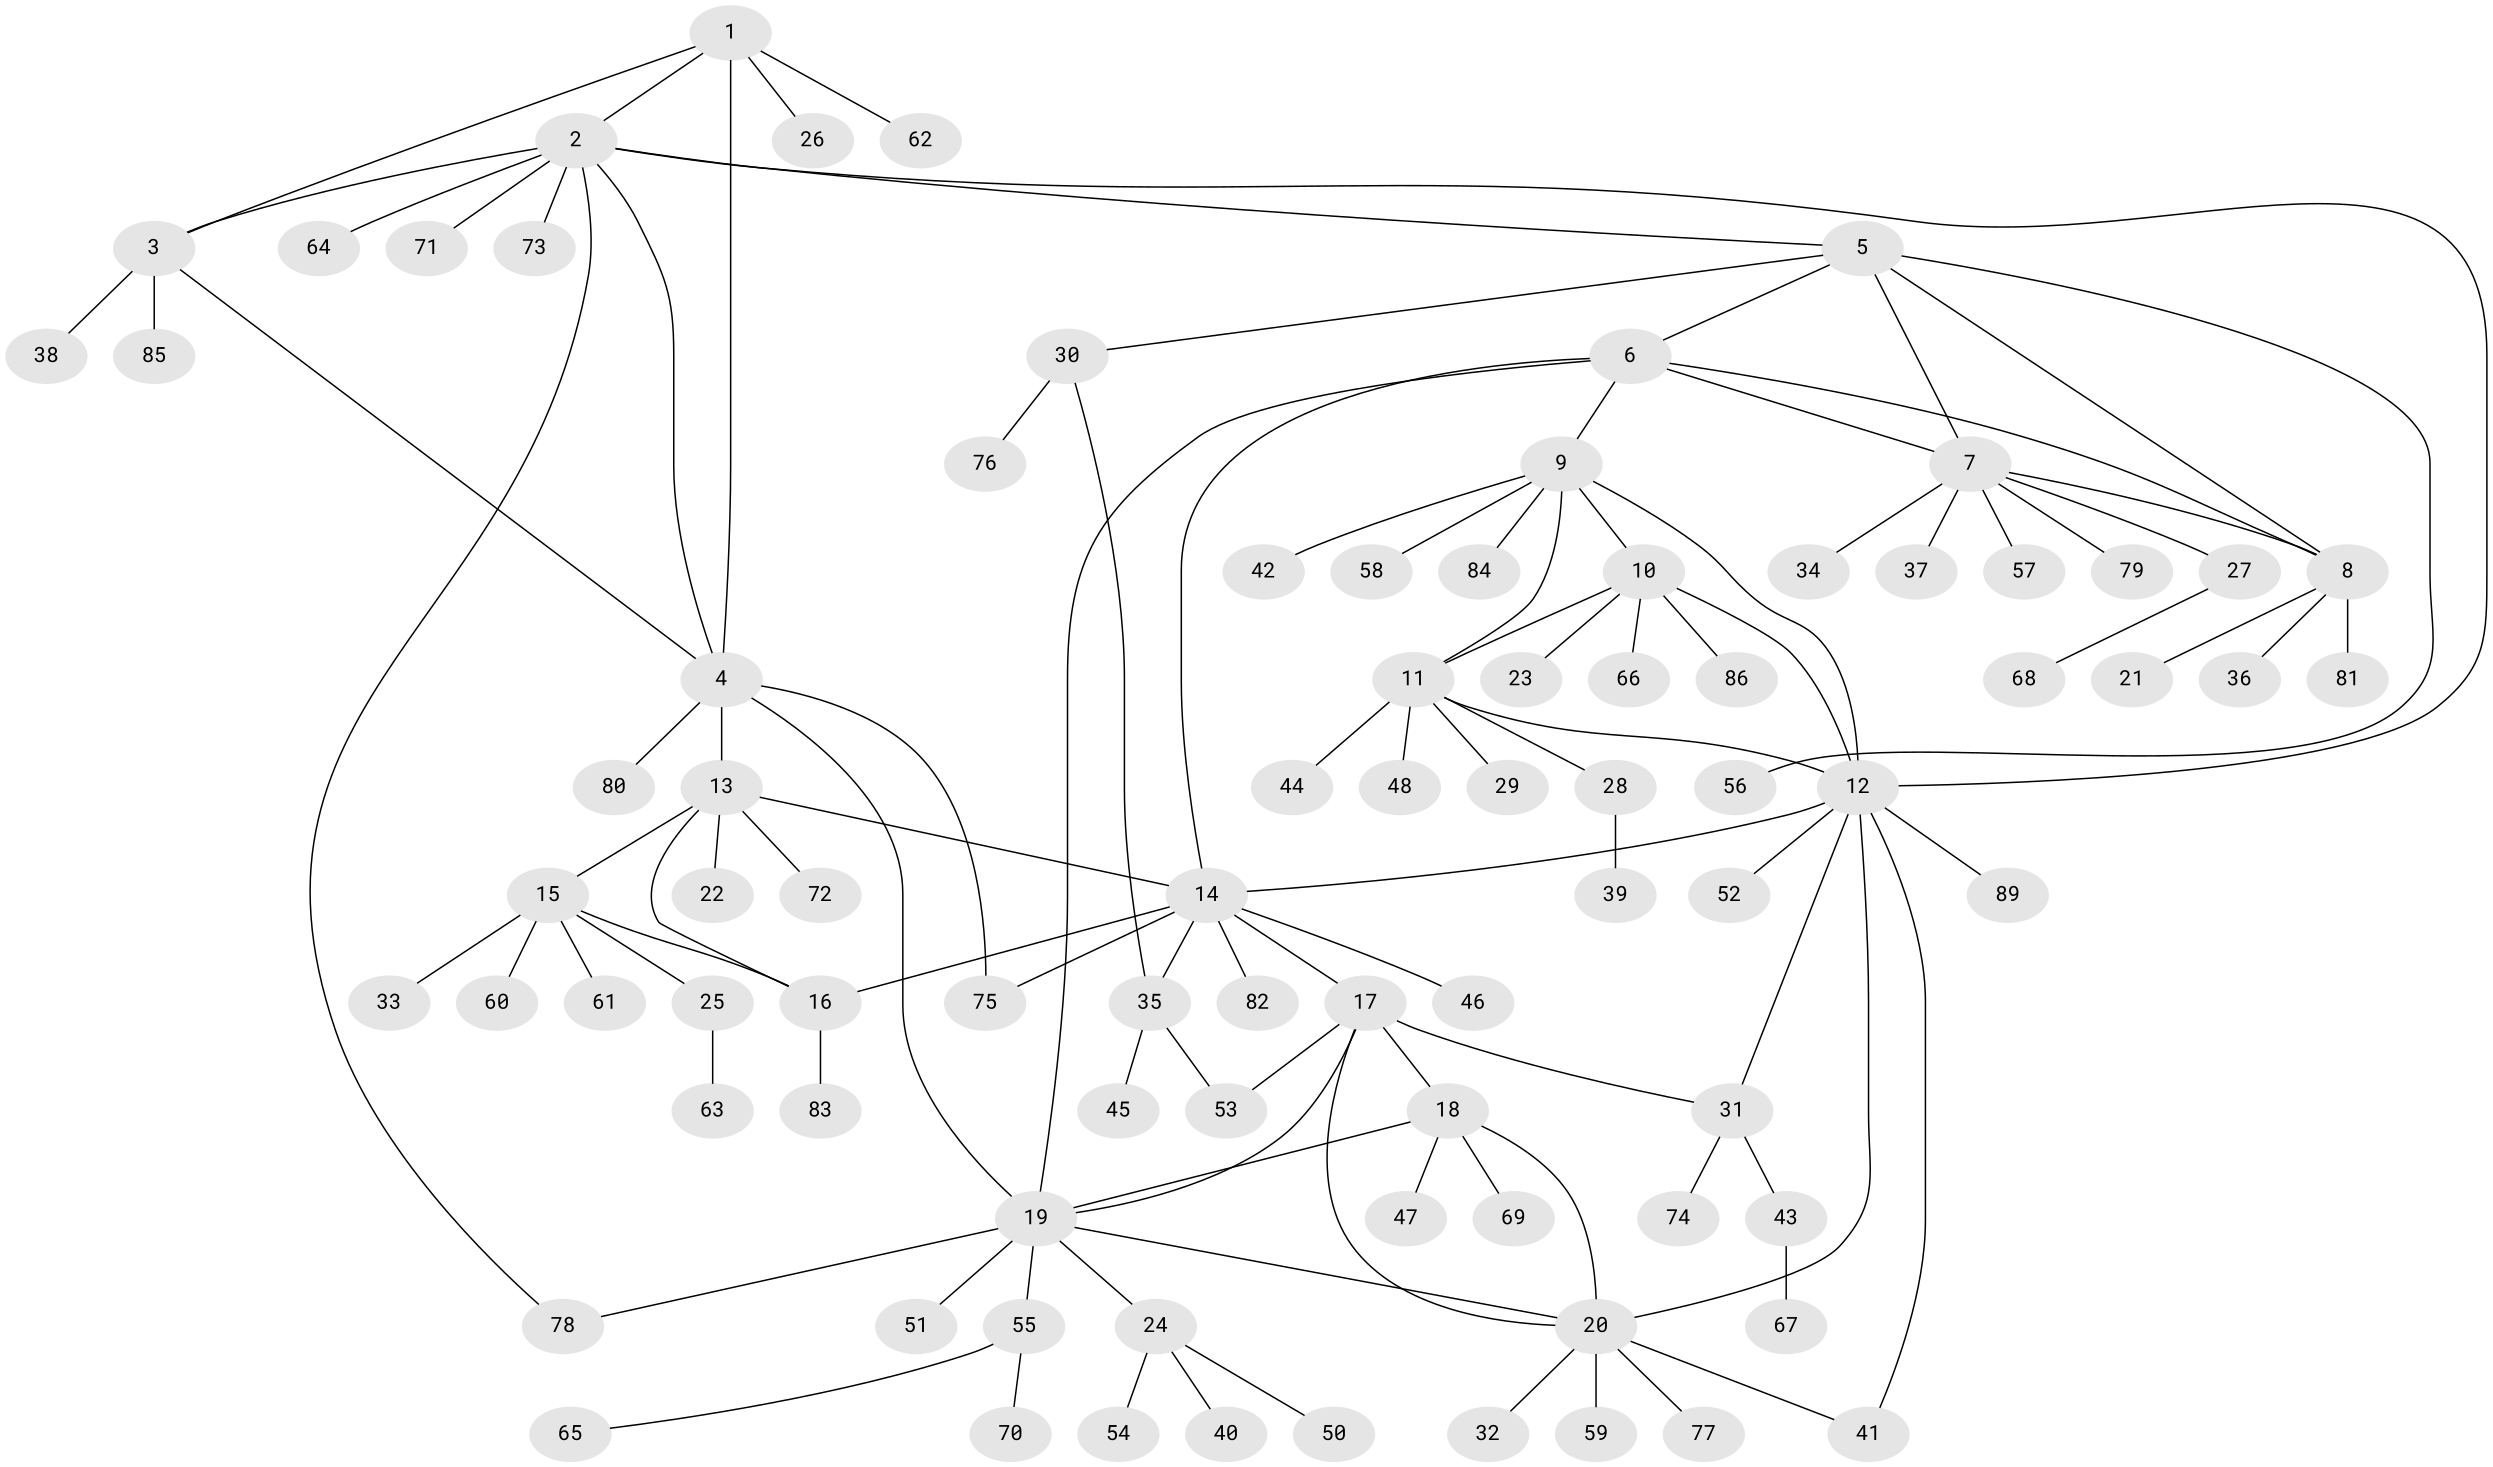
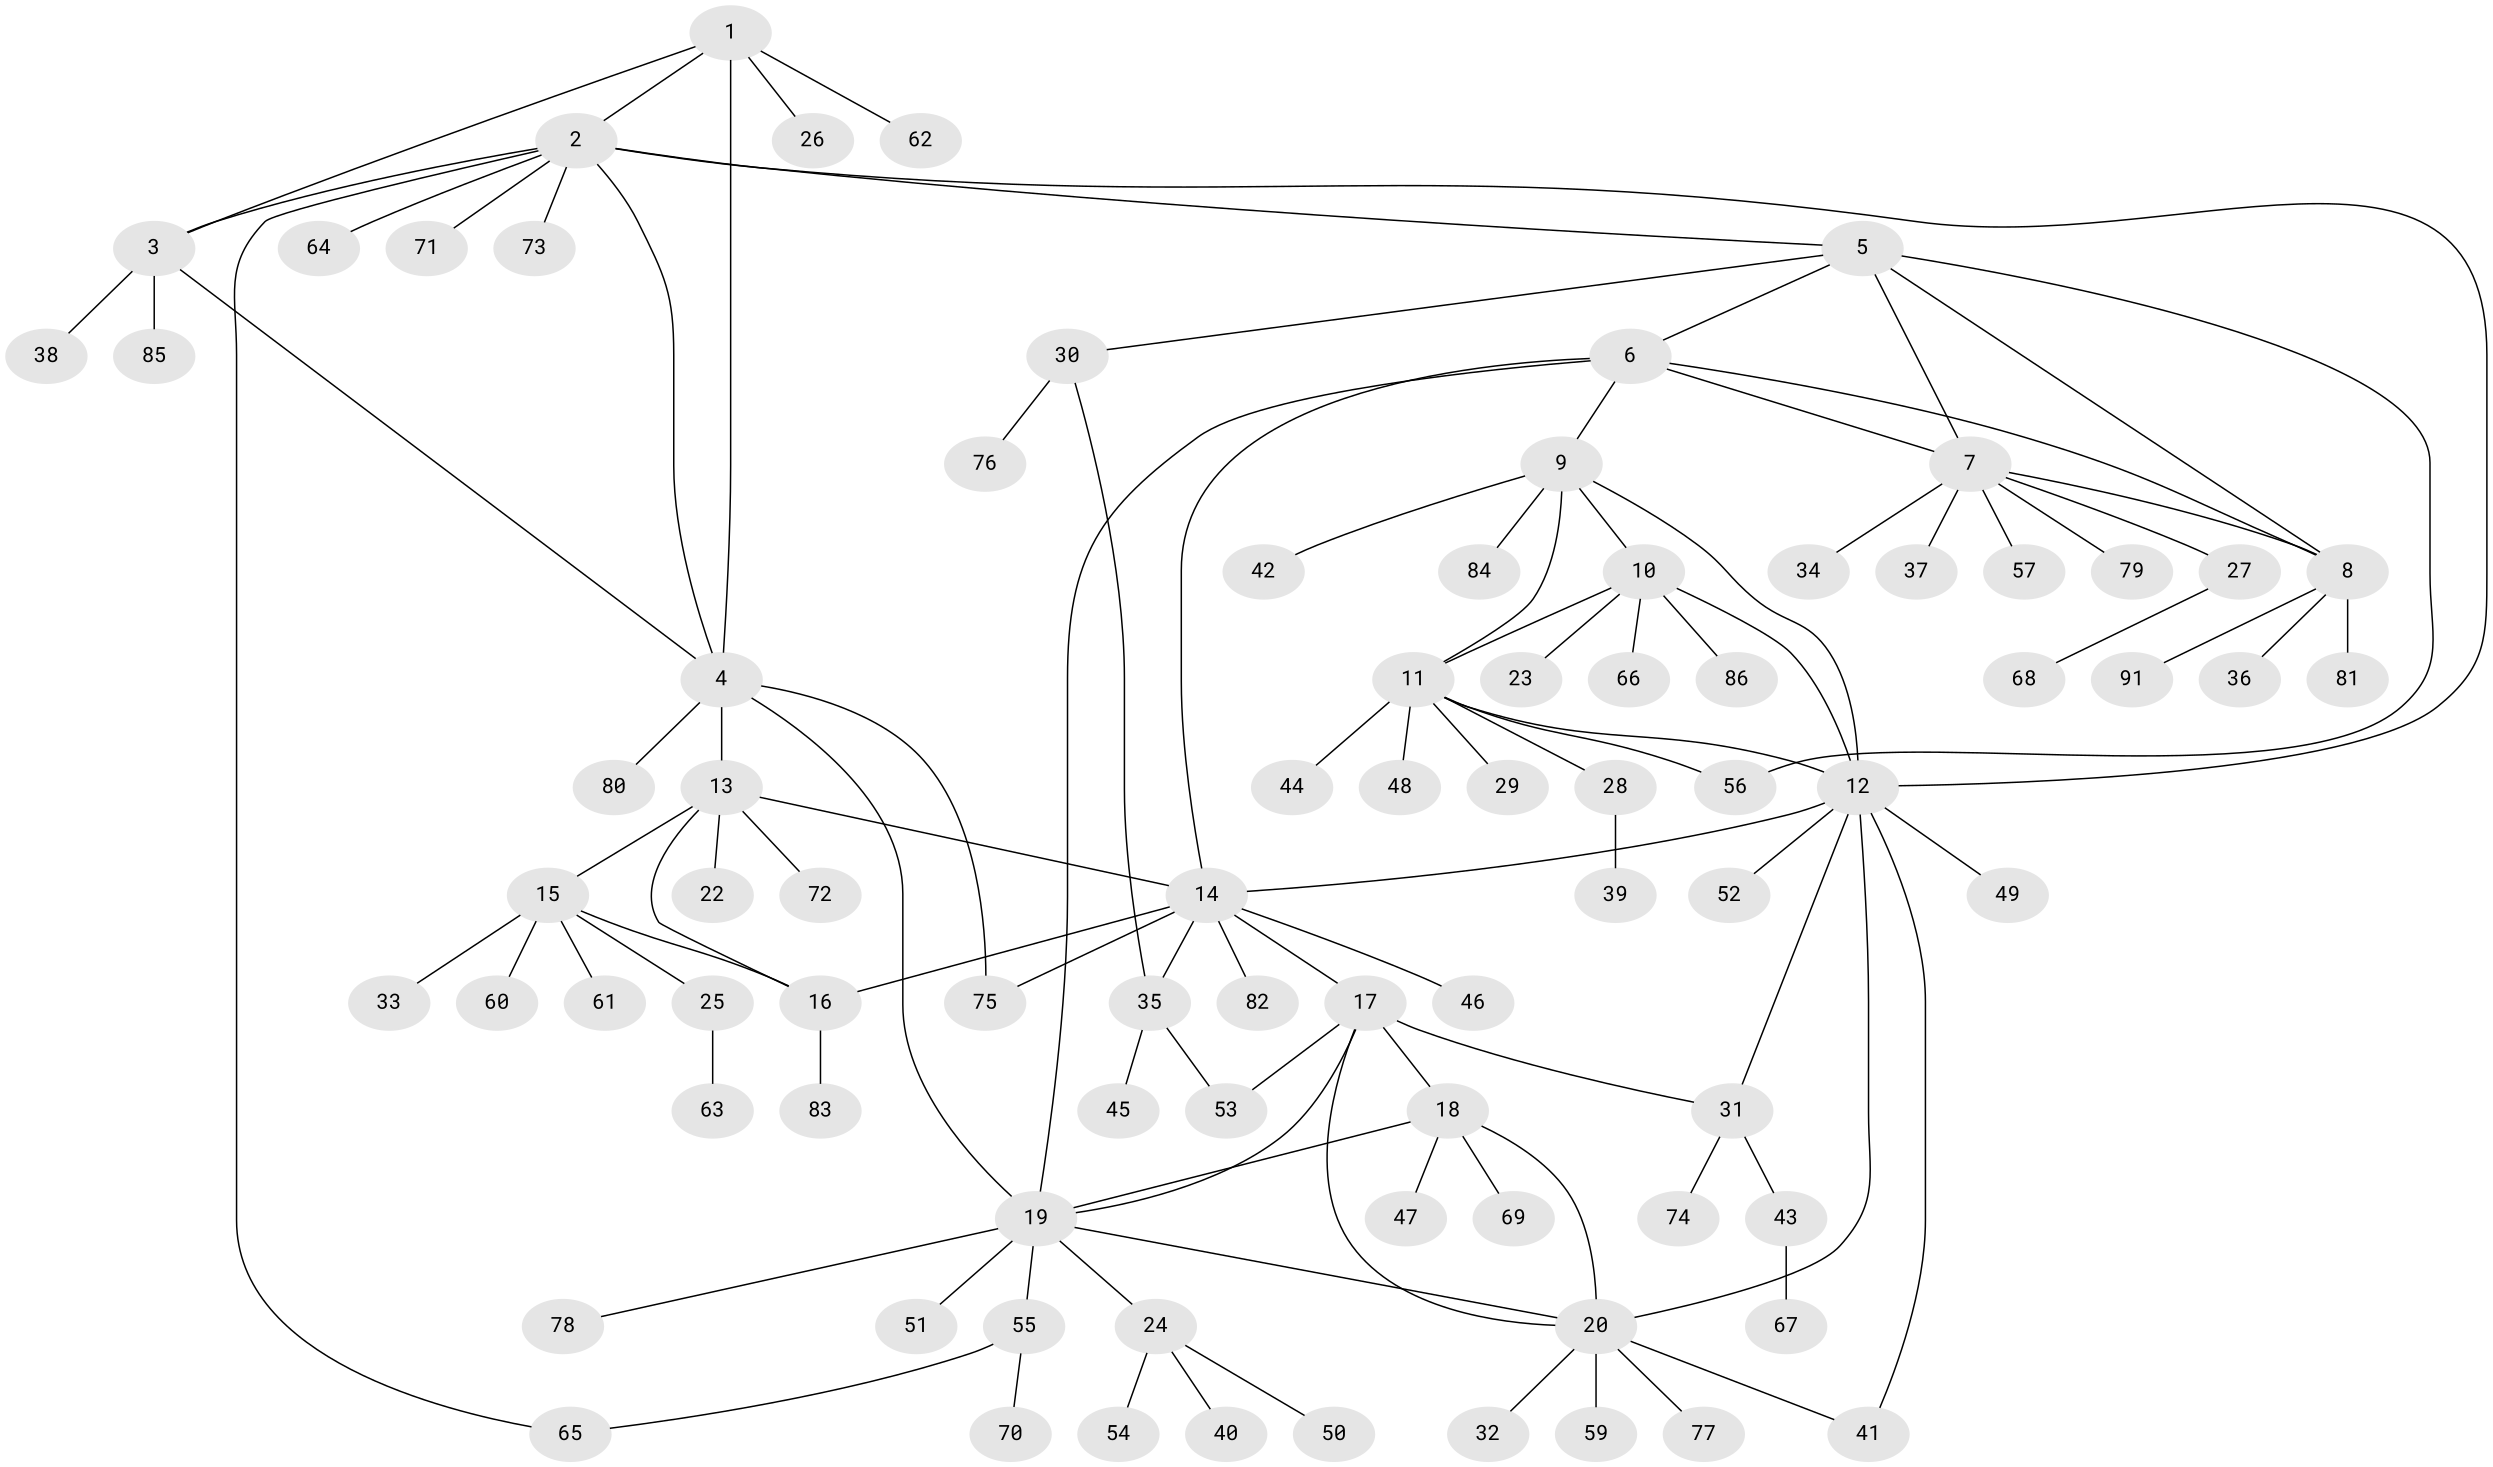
(1371, 572) -> none
(2132, 680) -> (2132, 680)
(347, 743) -> (237, 769)
none -> (1612, 744)
(2008, 895) -> (2008, 895)
